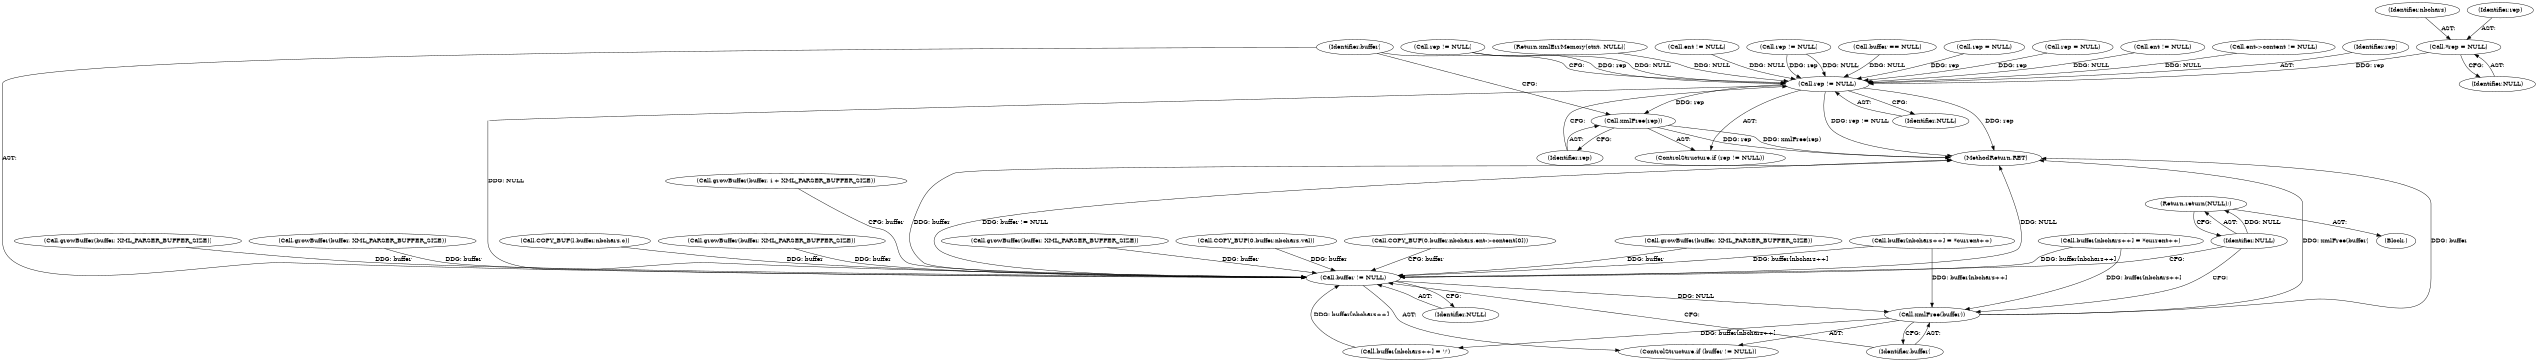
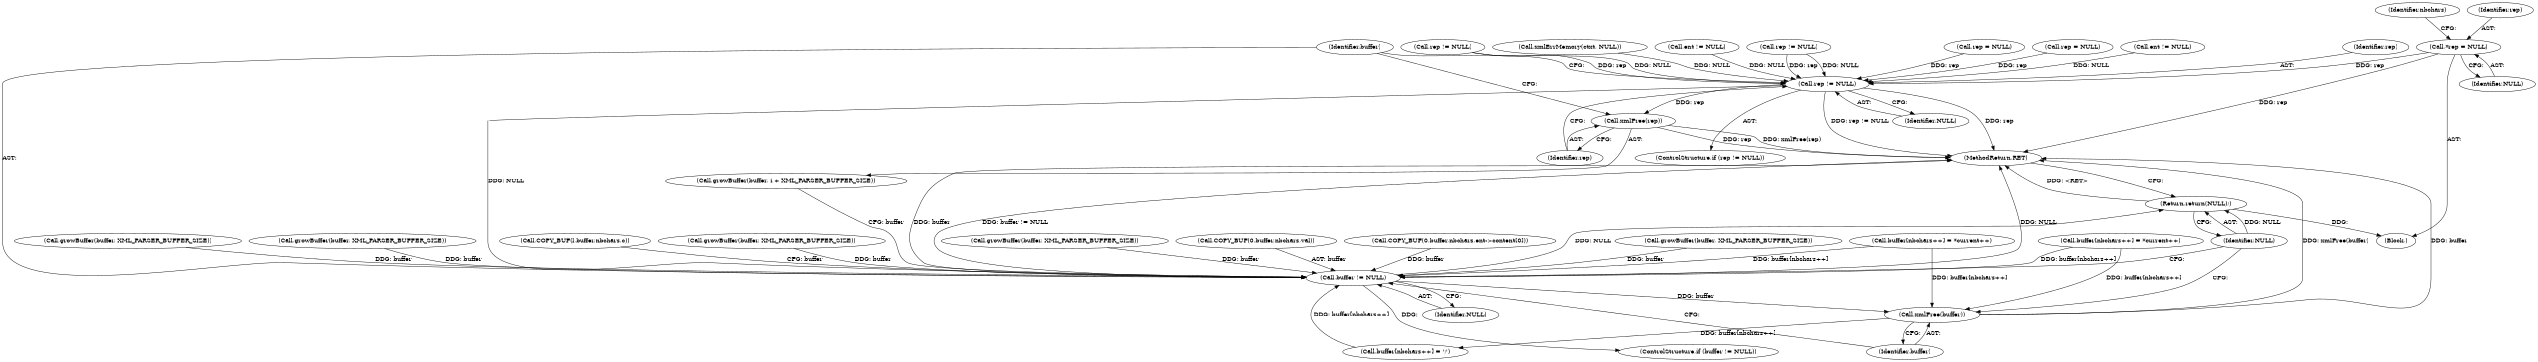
(2449, 29) -> (2449, 29)
(1570, 47) -> (1570, 47)
(1887, 47) -> none
(2274, 47) -> none
none -> (2234, 106)
(1669, 139) -> (1262, 173)
none -> (2447, 152)
none -> (2102, 176)
none -> (2076, 194)
(2341, 222) -> (2341, 222)
none -> (1773, 227)
(805, 259) -> (805, 259)
(1329, 259) -> (1329, 259)
(1426, 259) -> (1426, 259)
(1696, 296) -> (1696, 296)
(1411, 315) -> (1411, 315)
(1821, 333) -> none
